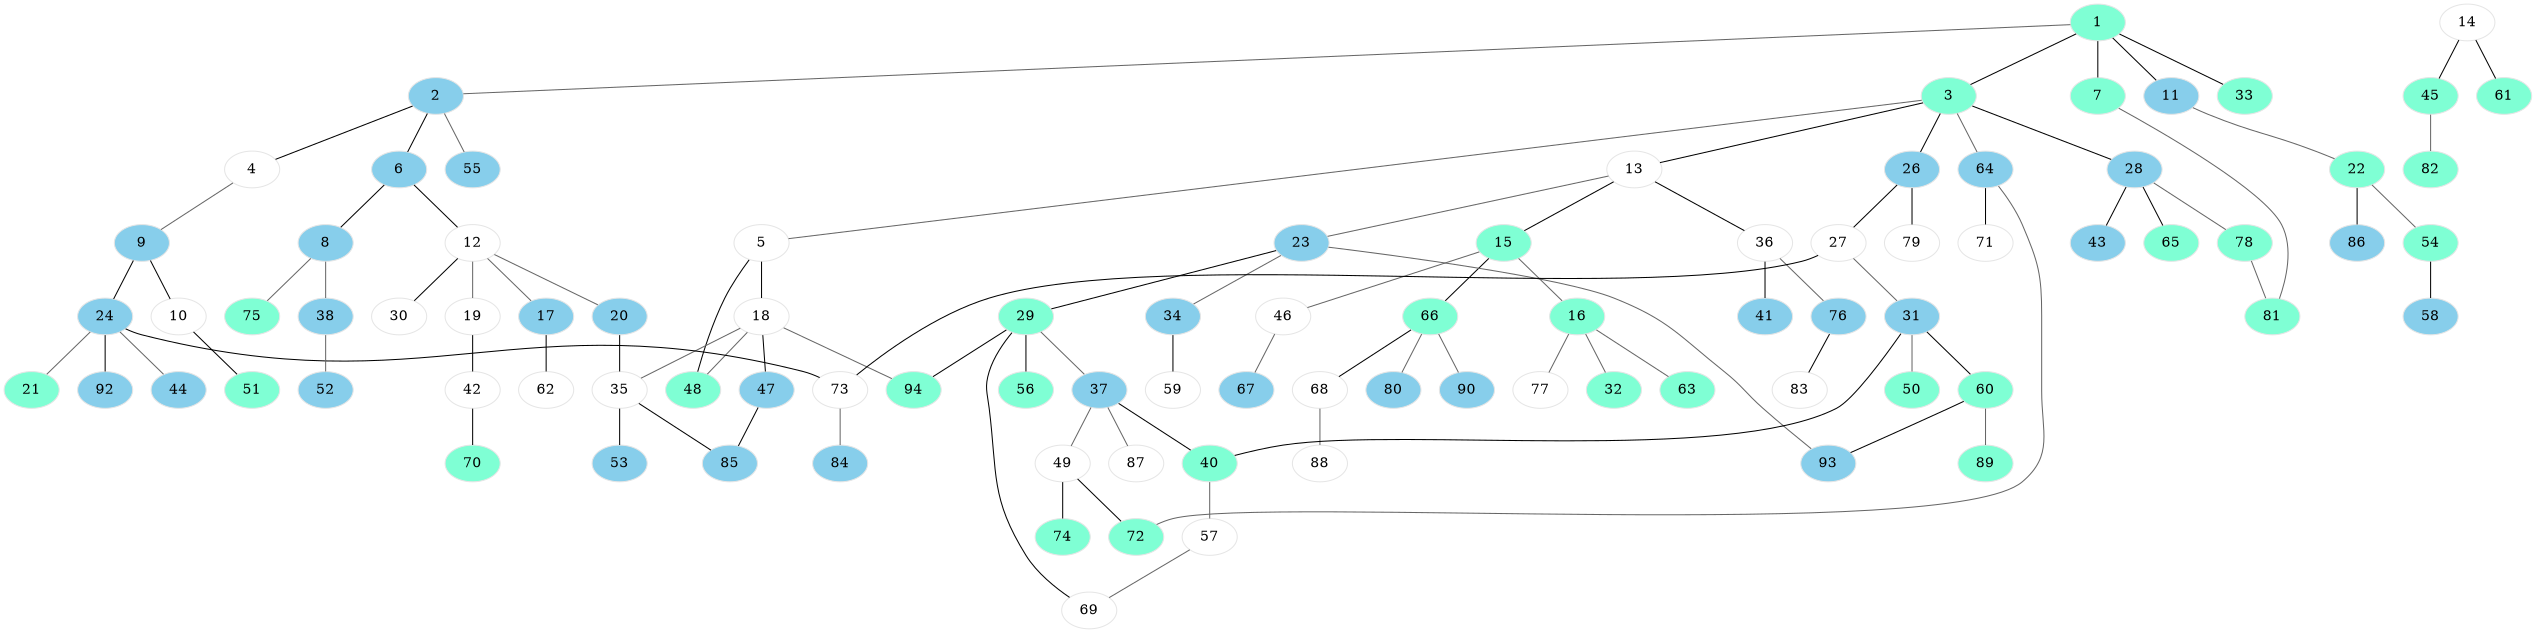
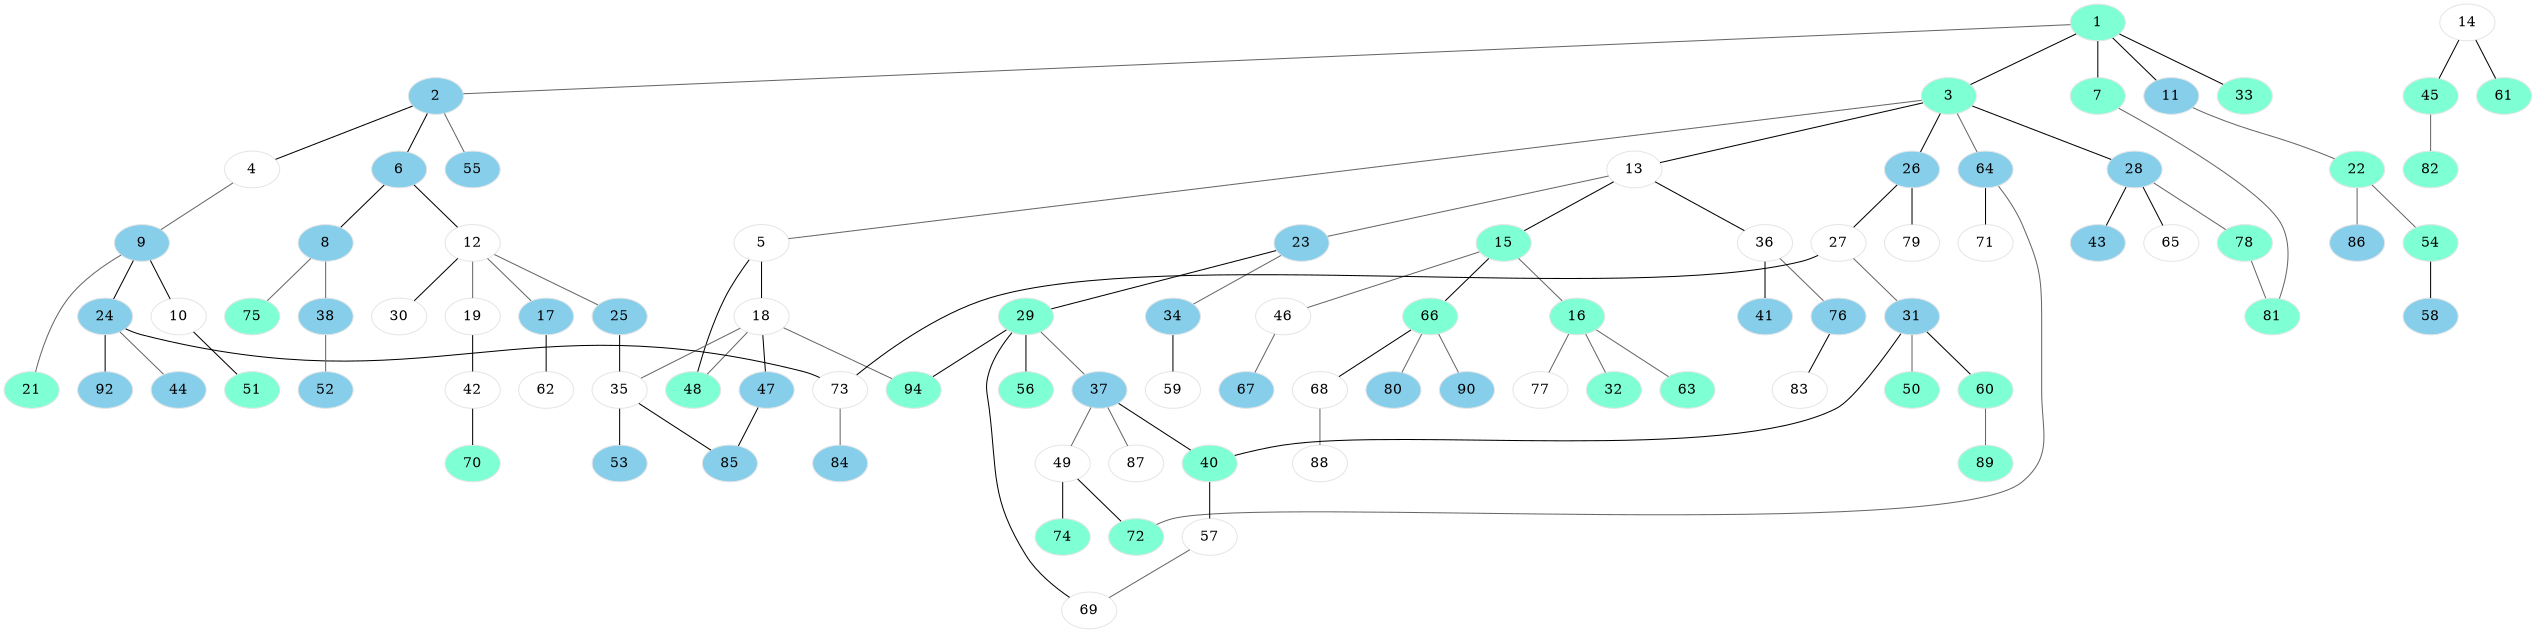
(2357, 206) -> (2357, 206)
(2171, 243) -> (2171, 243)
(620, 316) -> (620, 316)
(69, 353) -> (65, 303)
(1828, 463) -> none
(1210, 500) -> (1210, 500)
